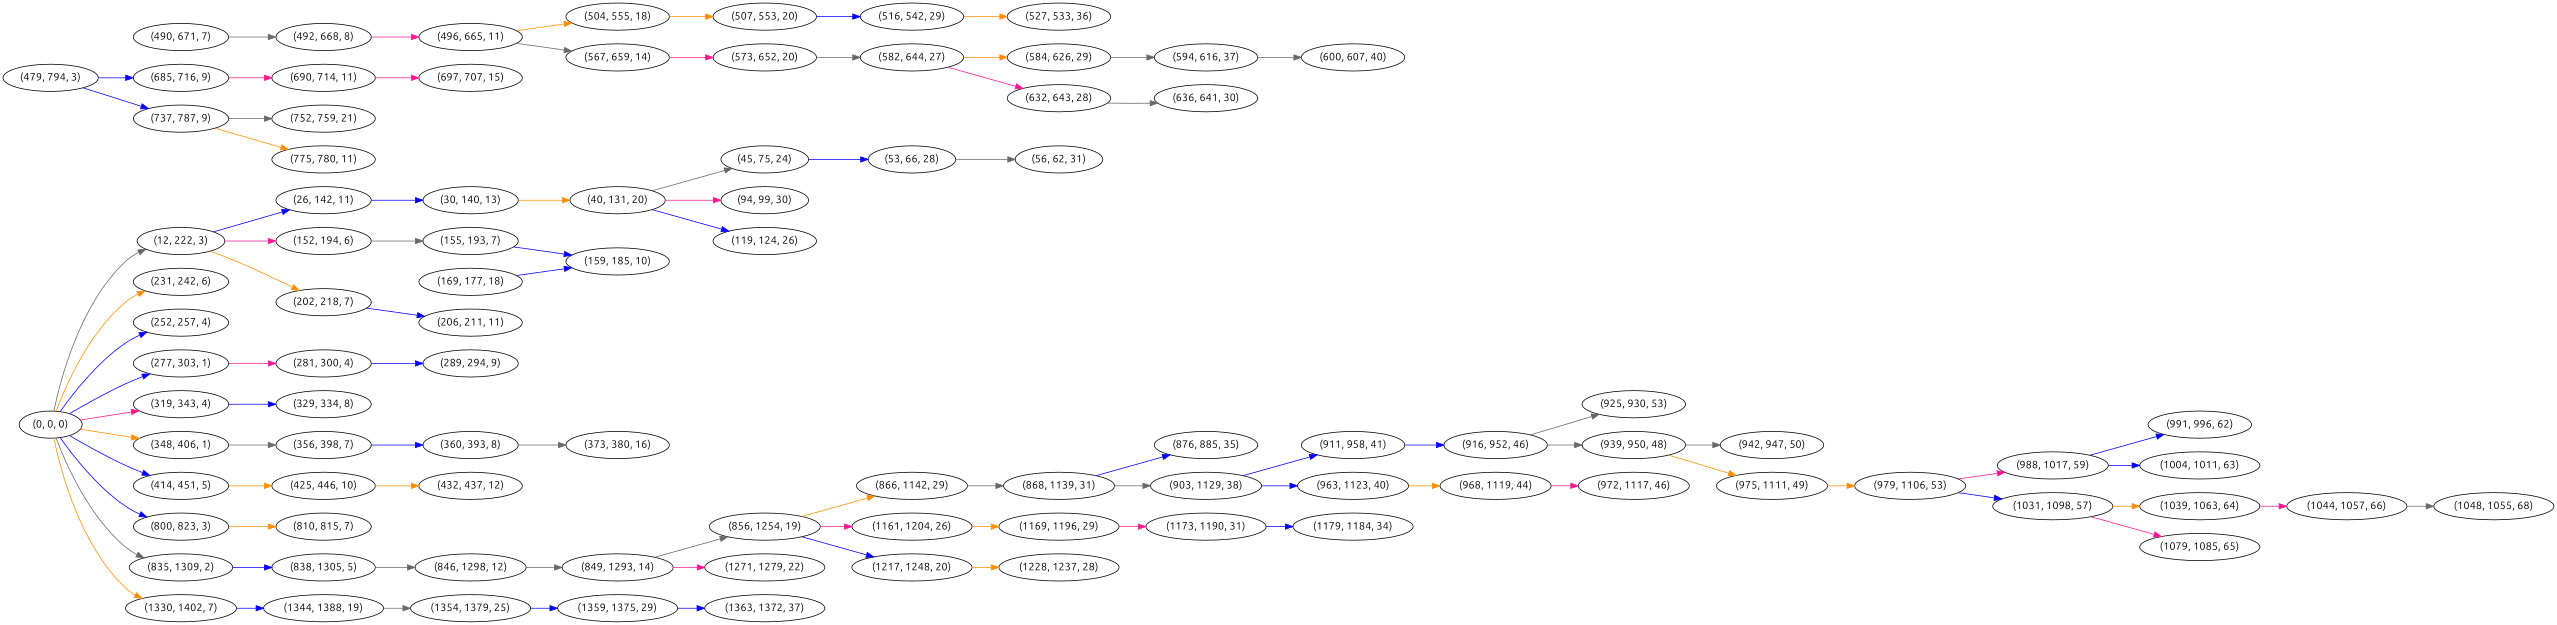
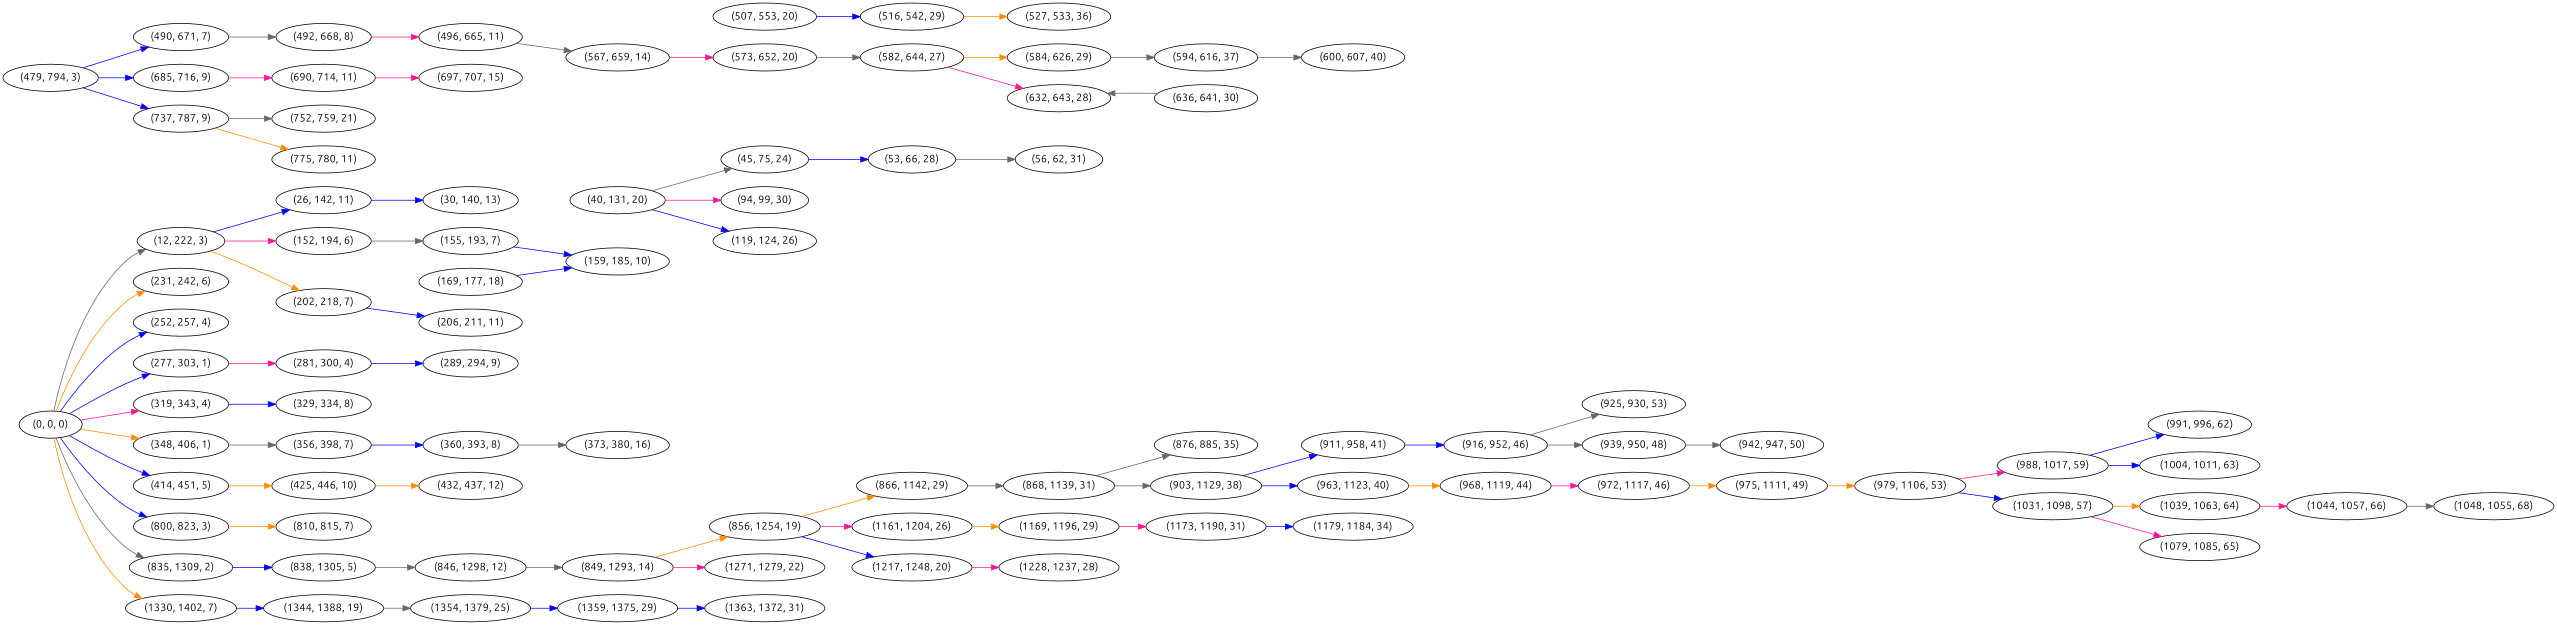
(618, 17) -> none
none -> (112, 59)
(1129, 103) -> (1136, 93)
(540, 200) -> none
(1699, 464) -> (1699, 486)
(1129, 466) -> (1129, 466)
(687, 548) -> (687, 548)
(982, 567) -> (982, 567)
(765, 608) -> (765, 608)
